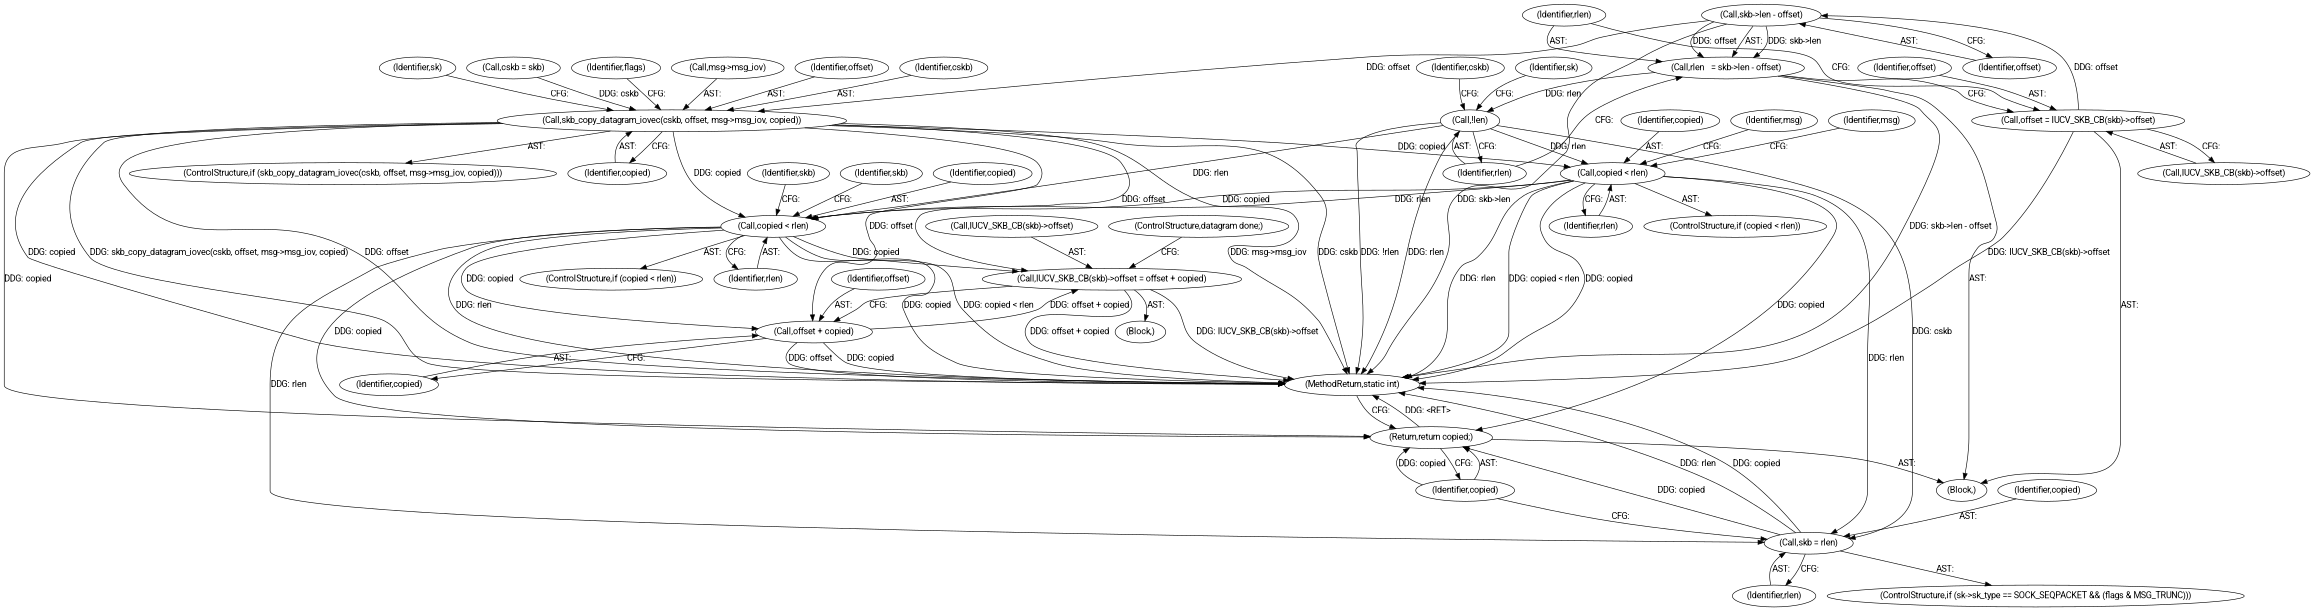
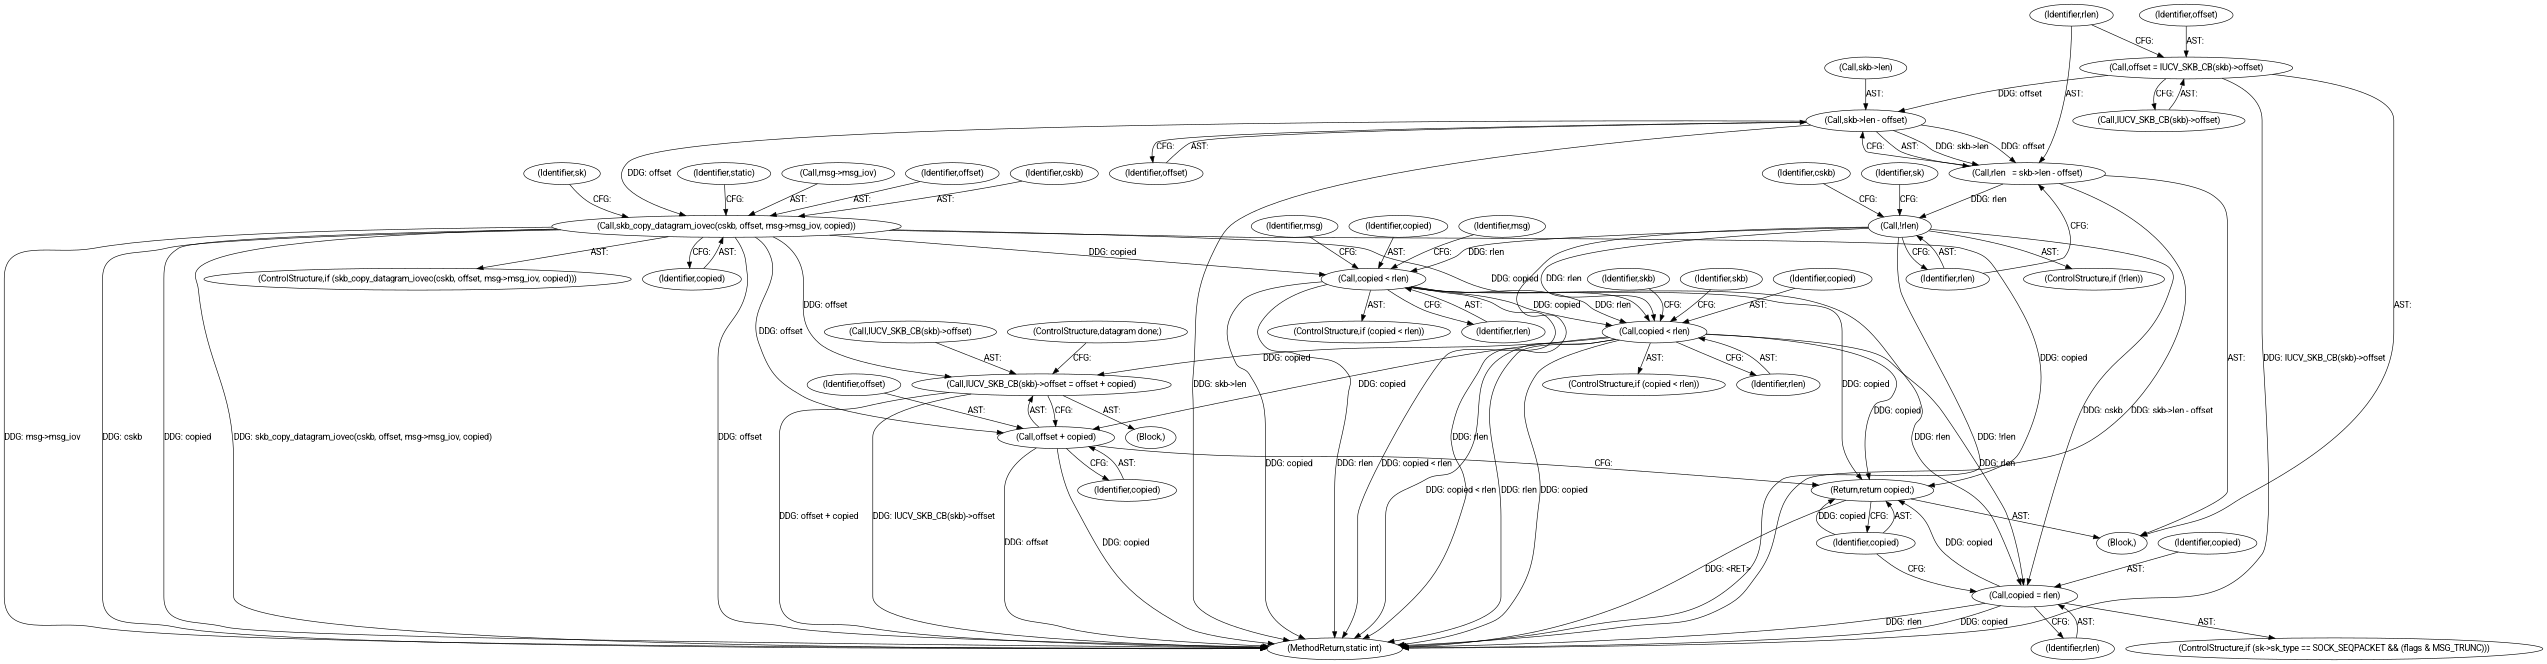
(513, 68) -> none
(616, 68) -> (724, 174)
none -> (1866, 68)
(1898, 79) -> (1905, 158)
(1470, 121) -> (1900, 226)
none -> (2094, 279)
(1090, 306) -> (1040, 411)
(1370, 415) -> (1437, 459)
(1809, 543) -> (2025, 596)
